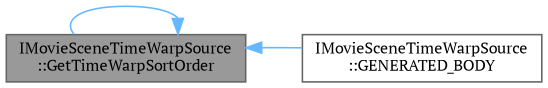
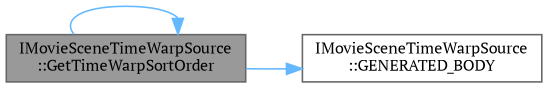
(282, 48) -> (266, 69)
